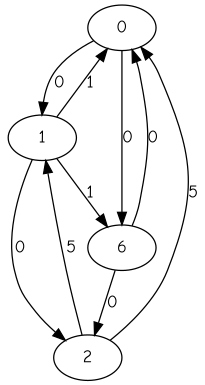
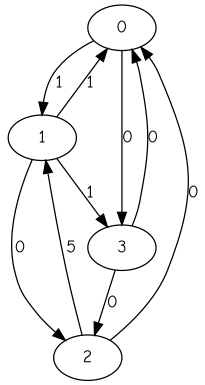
(59, 83) -> (59, 83)
(193, 193) -> (193, 193)
(122, 248) -> (122, 248)
